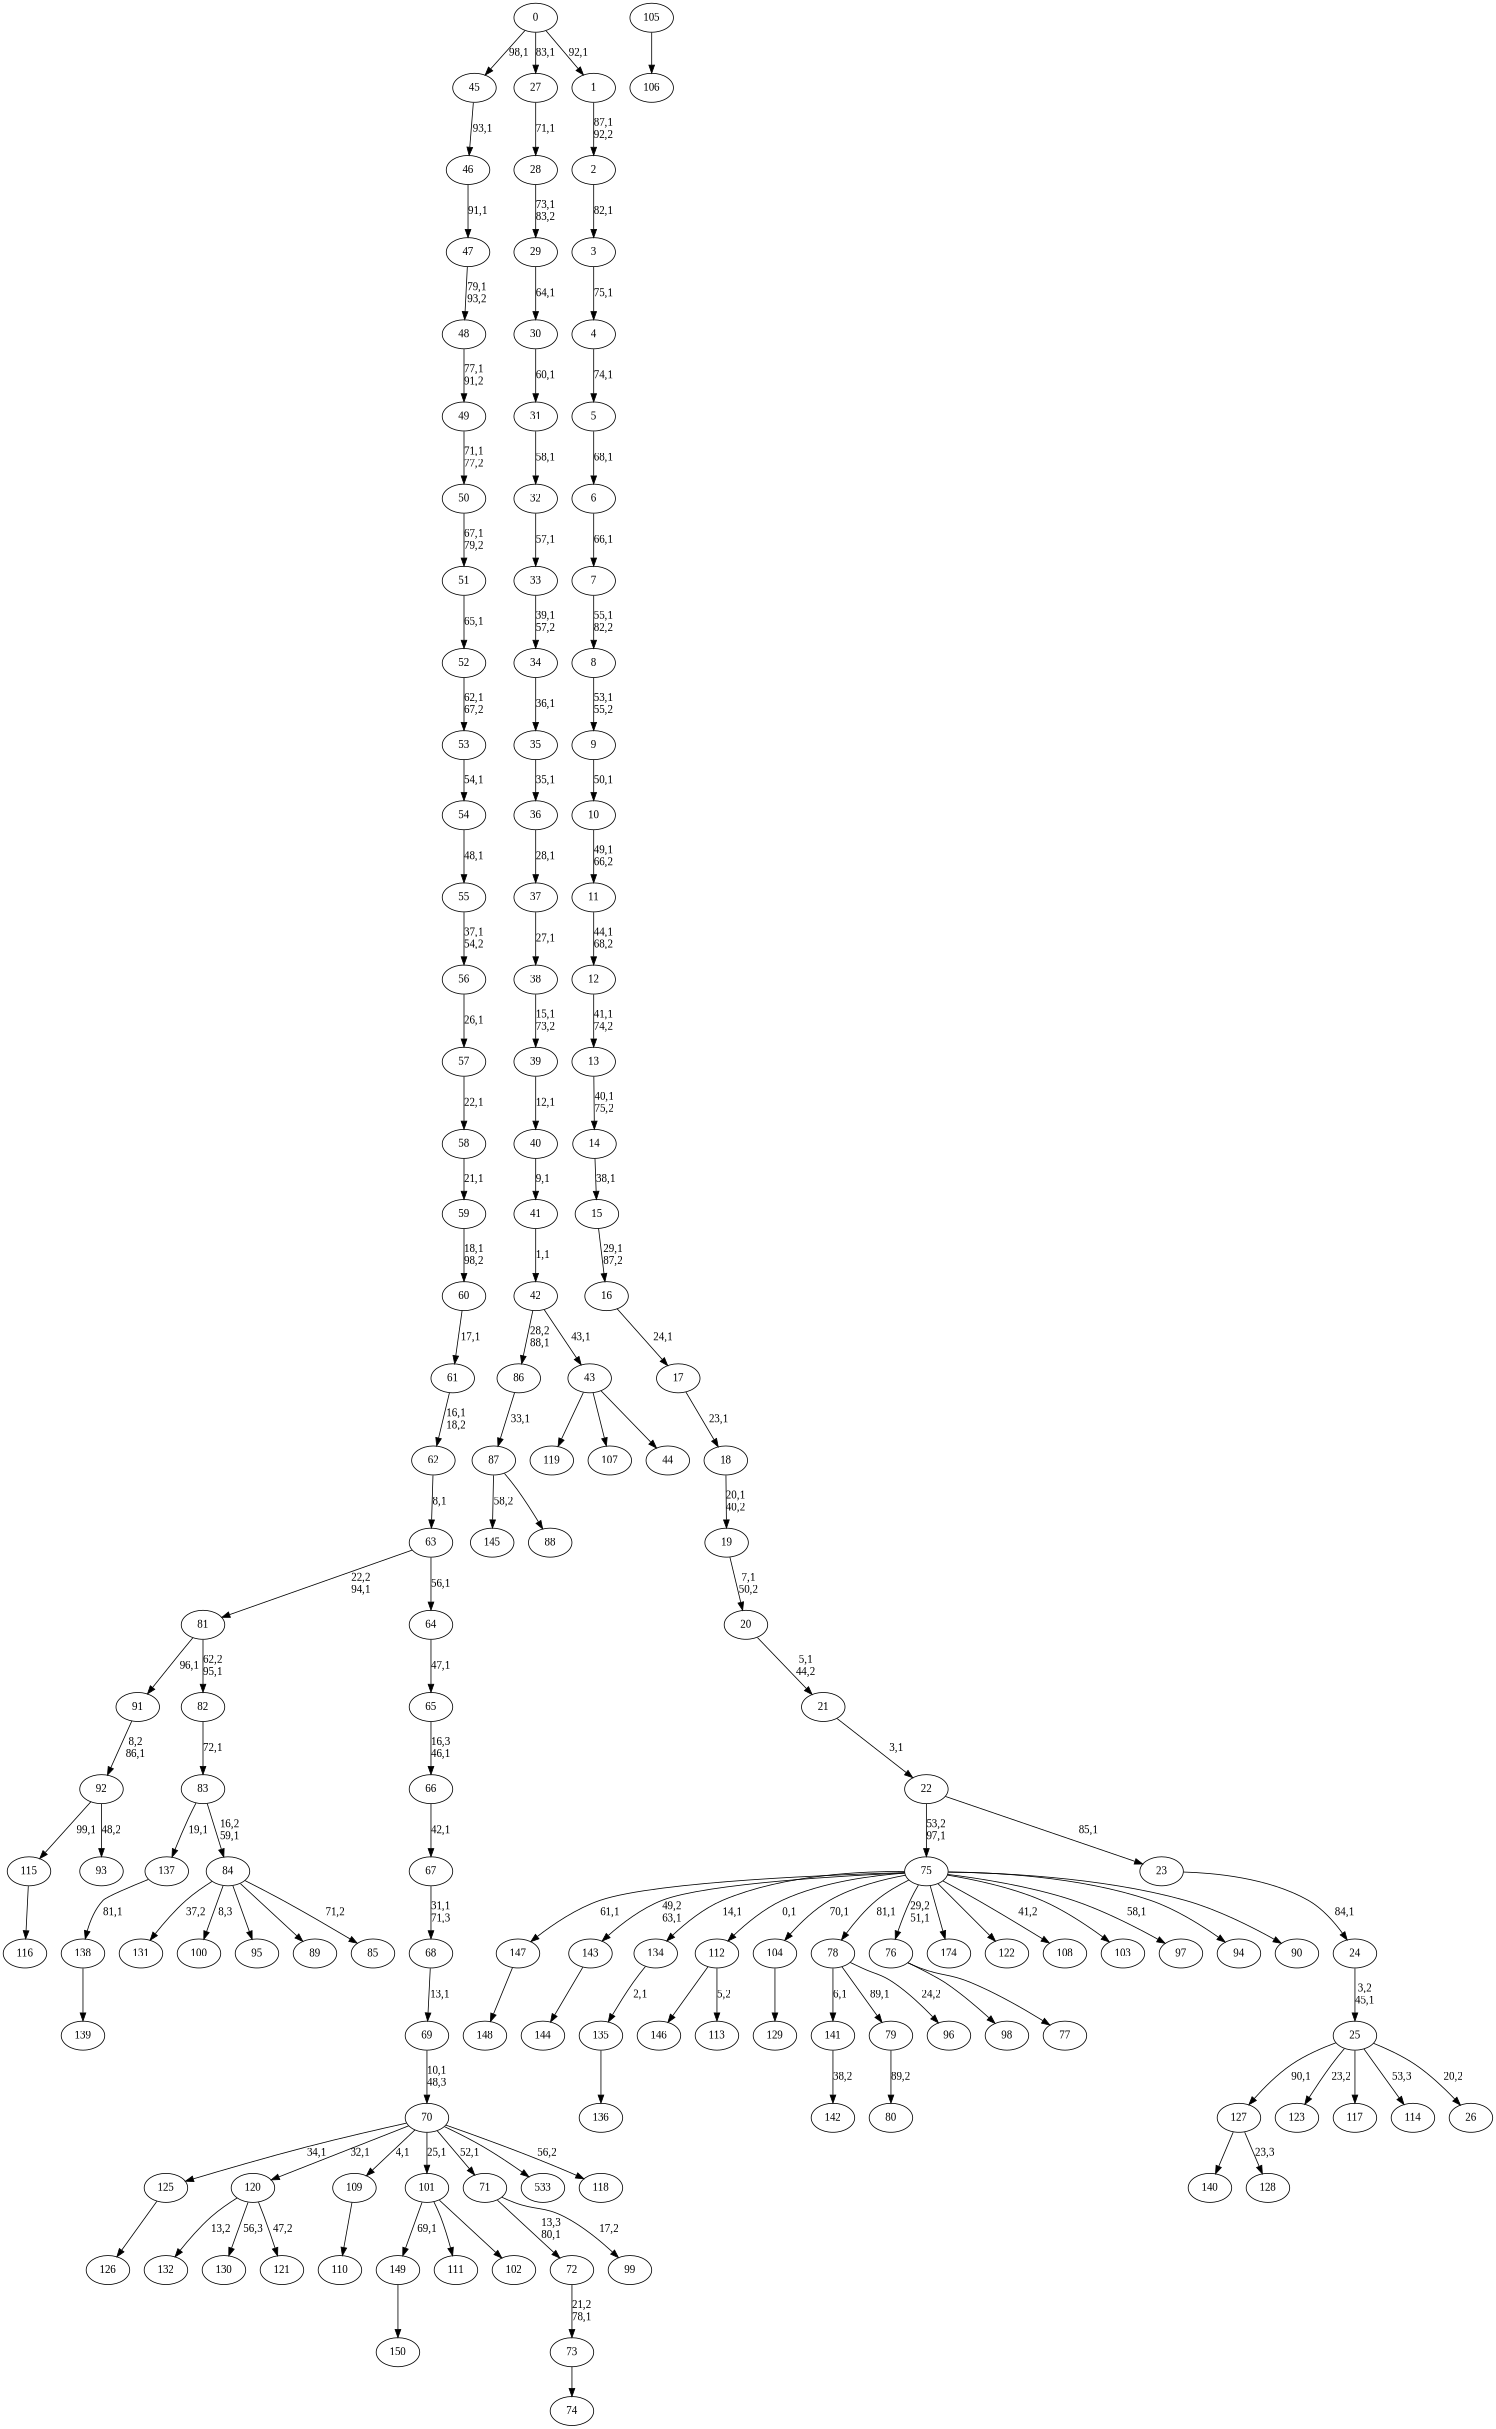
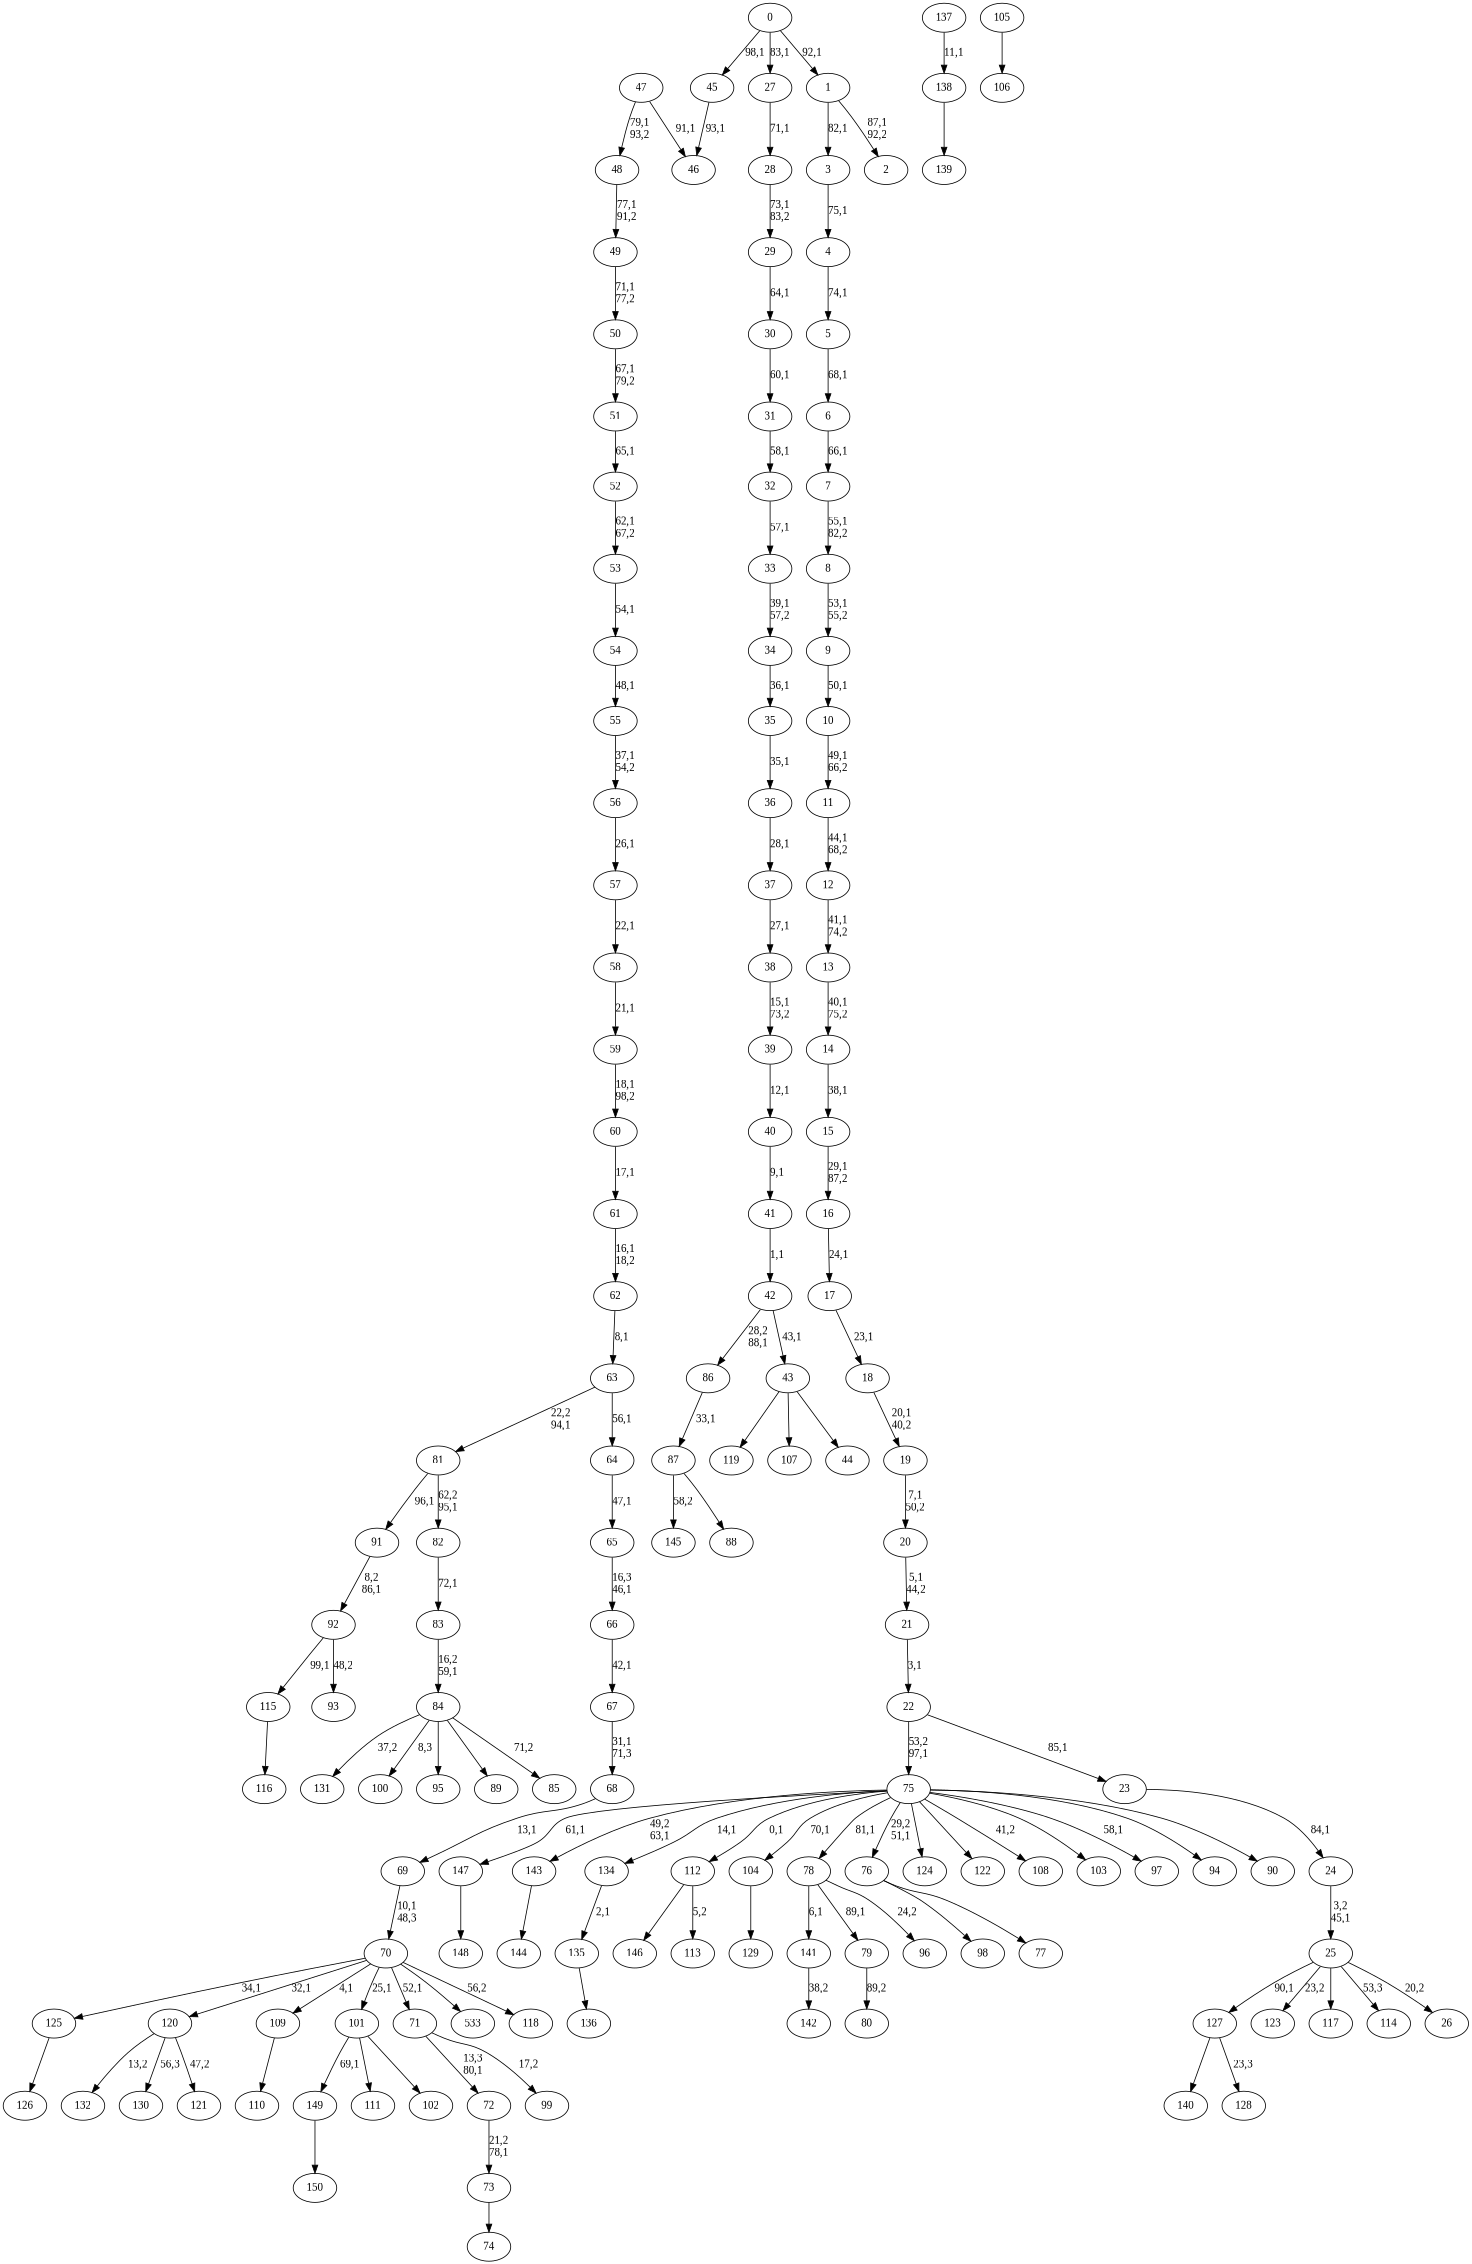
(468, 207) -> (665, 126)
(594, 207) -> (828, 125)
(185, 1826) -> none
(113, 1912) -> (954, 53)
(949, 1953) -> (925, 1871)
